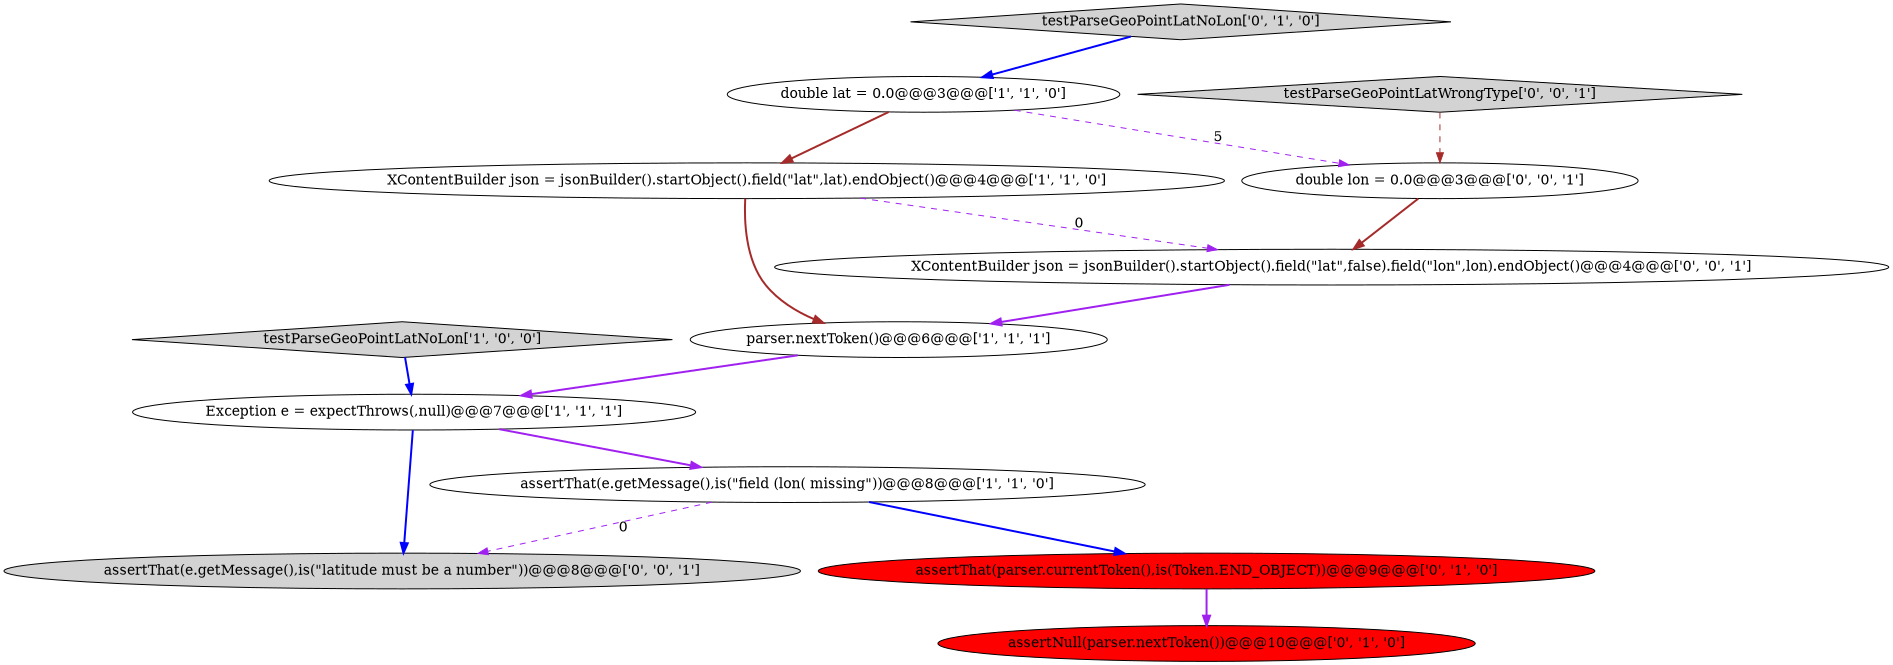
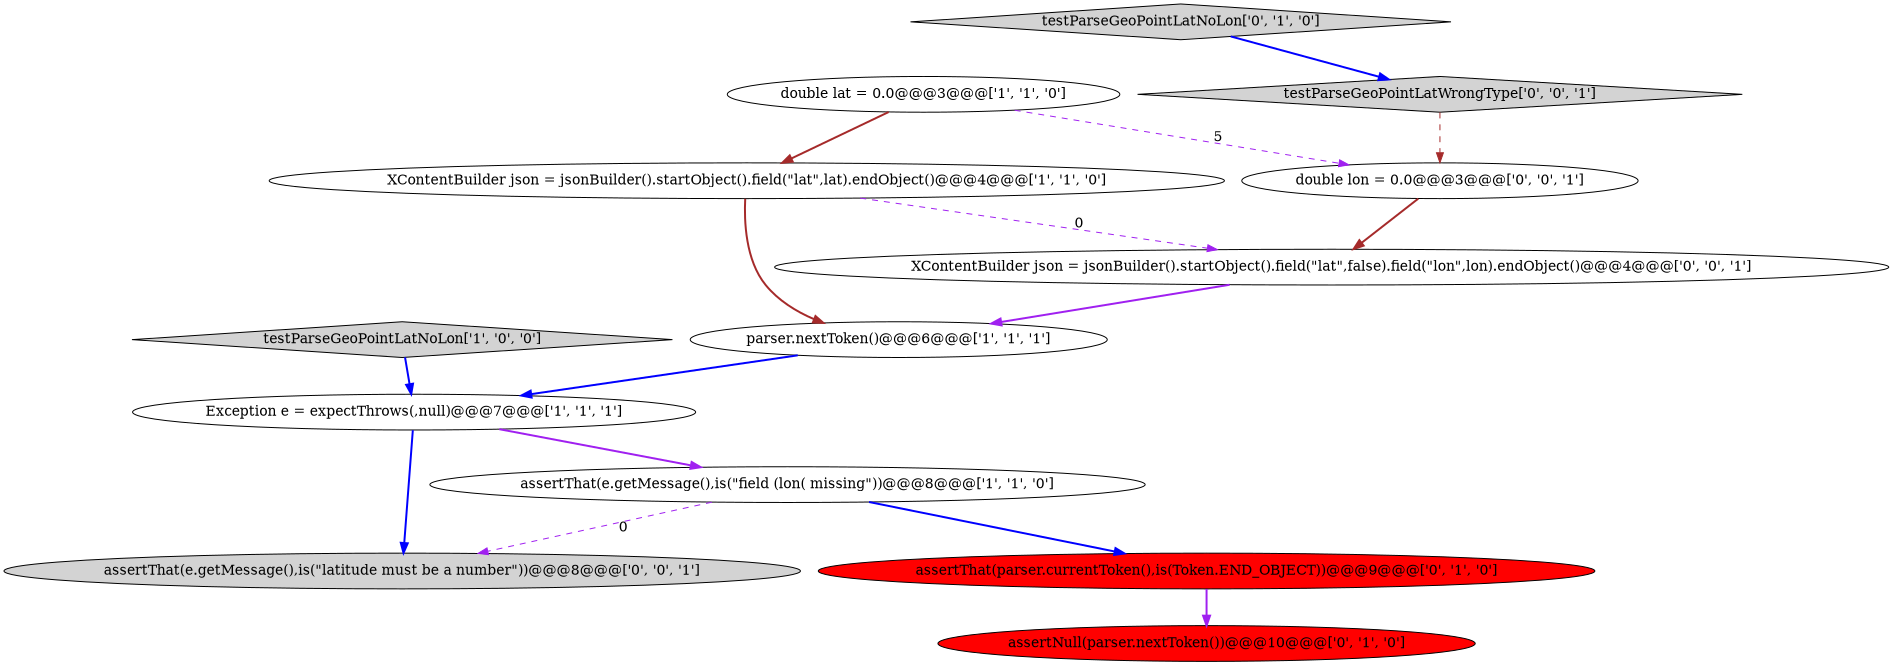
(1061, 56) -> (1305, 57)
(665, 375) -> (665, 375)
